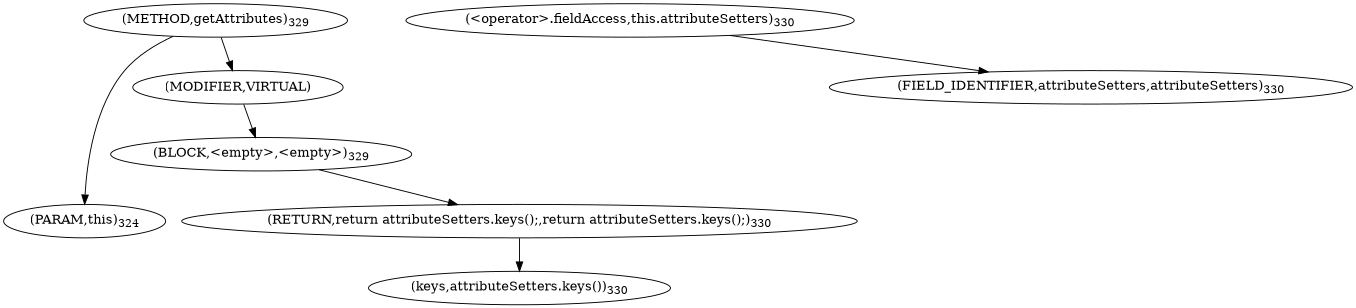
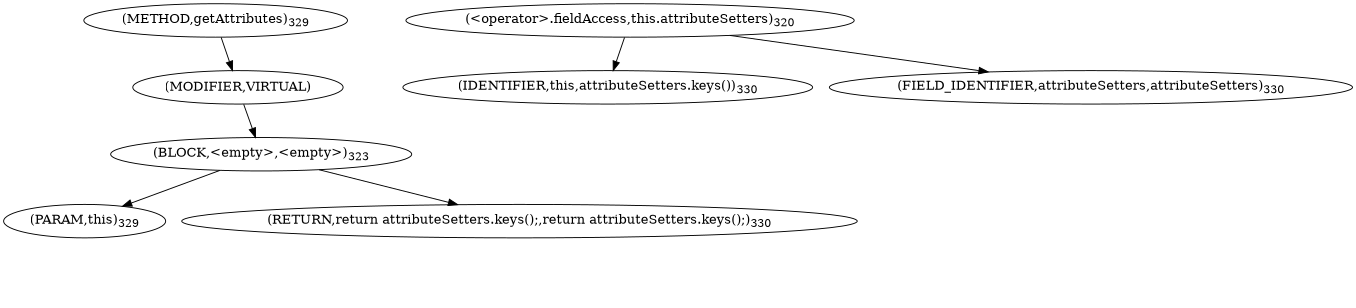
(784, 19) -> (784, 19)
none -> (608, 87)
(106, 101) -> (176, 187)
(359, 153) -> (359, 153)
(129, 220) -> (129, 220)
(519, 288) -> none
